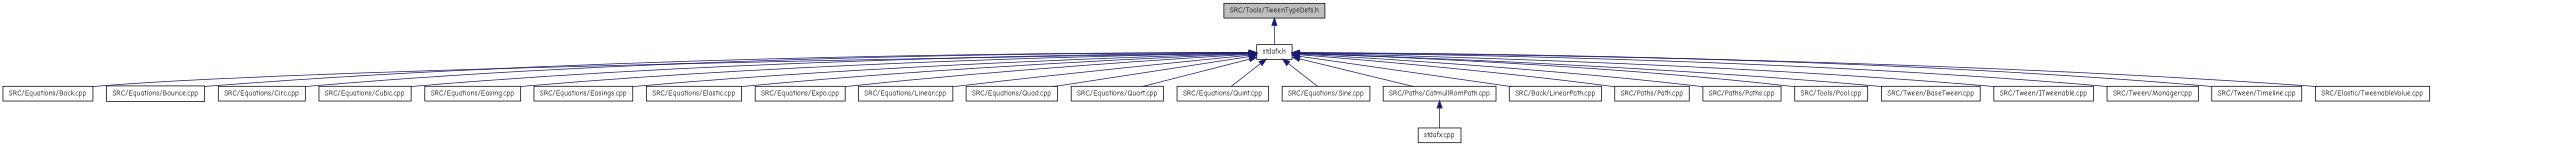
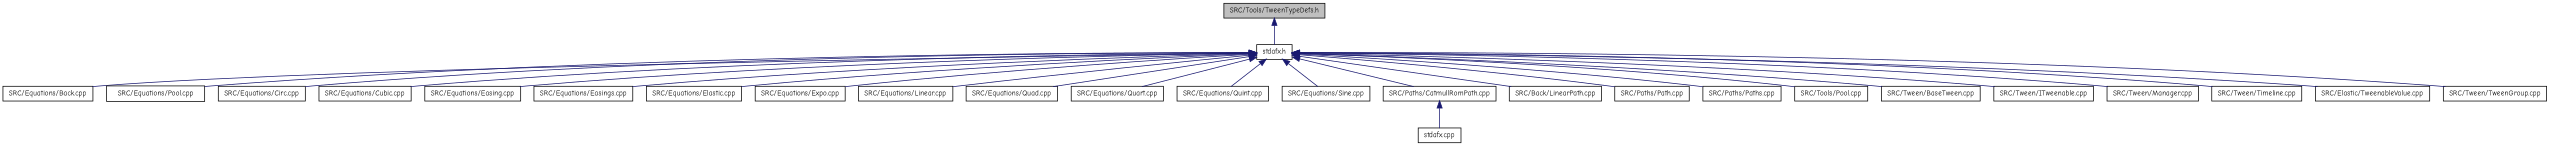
(156, 94) -> (156, 94)
none -> (2495, 94)
